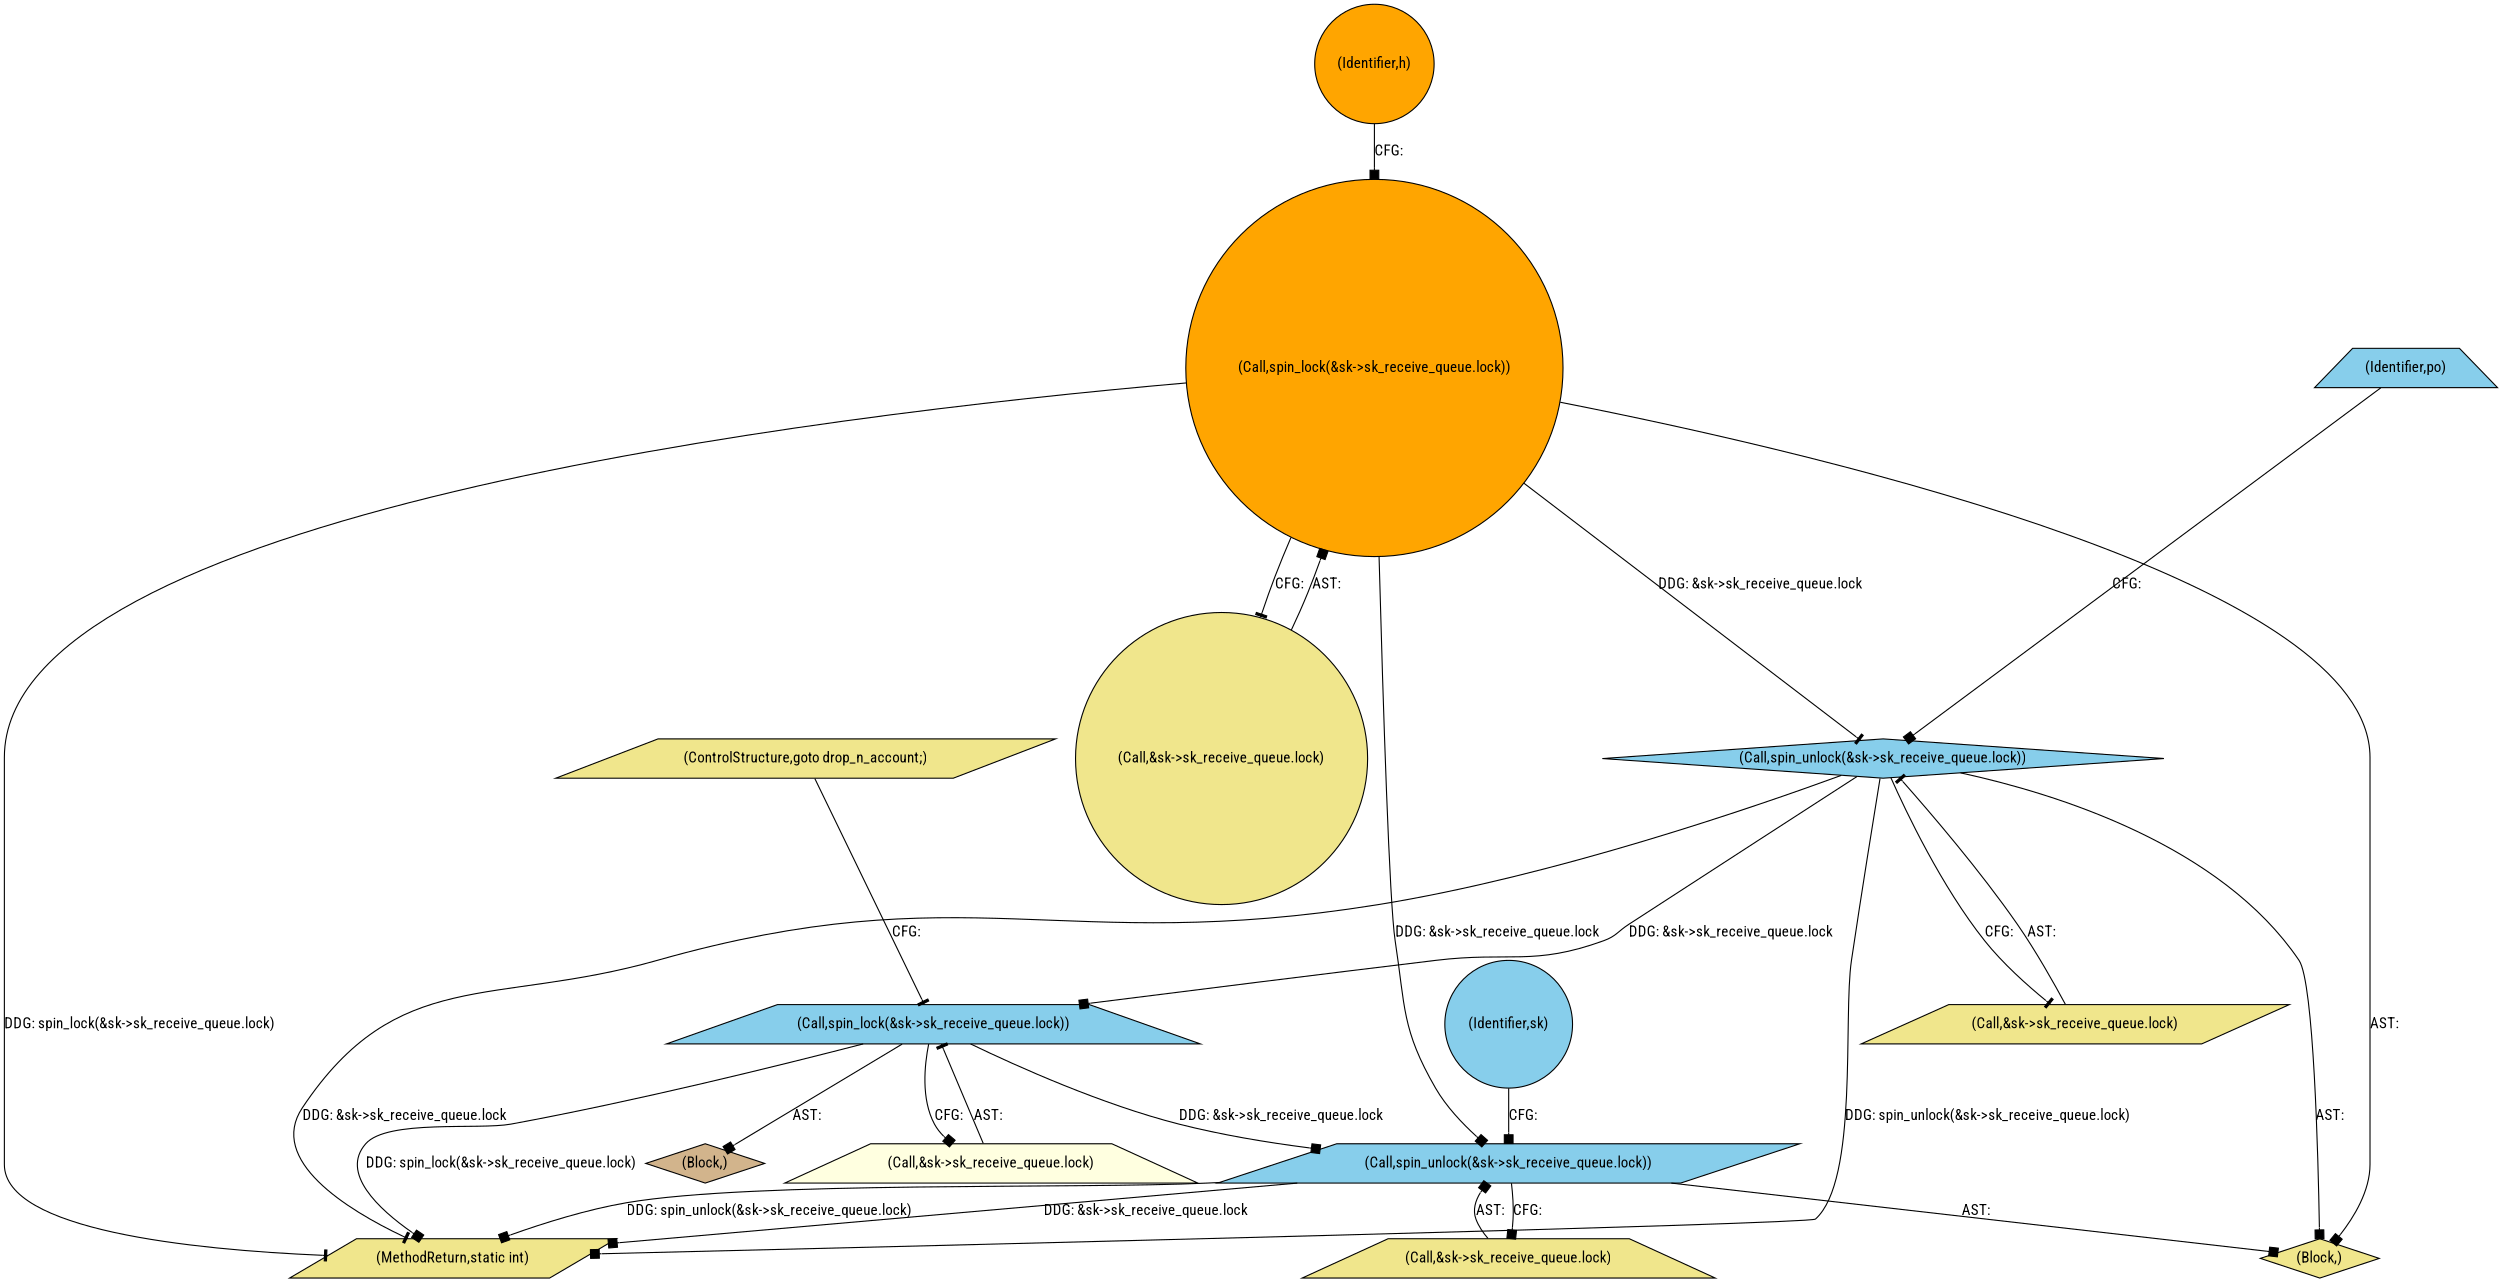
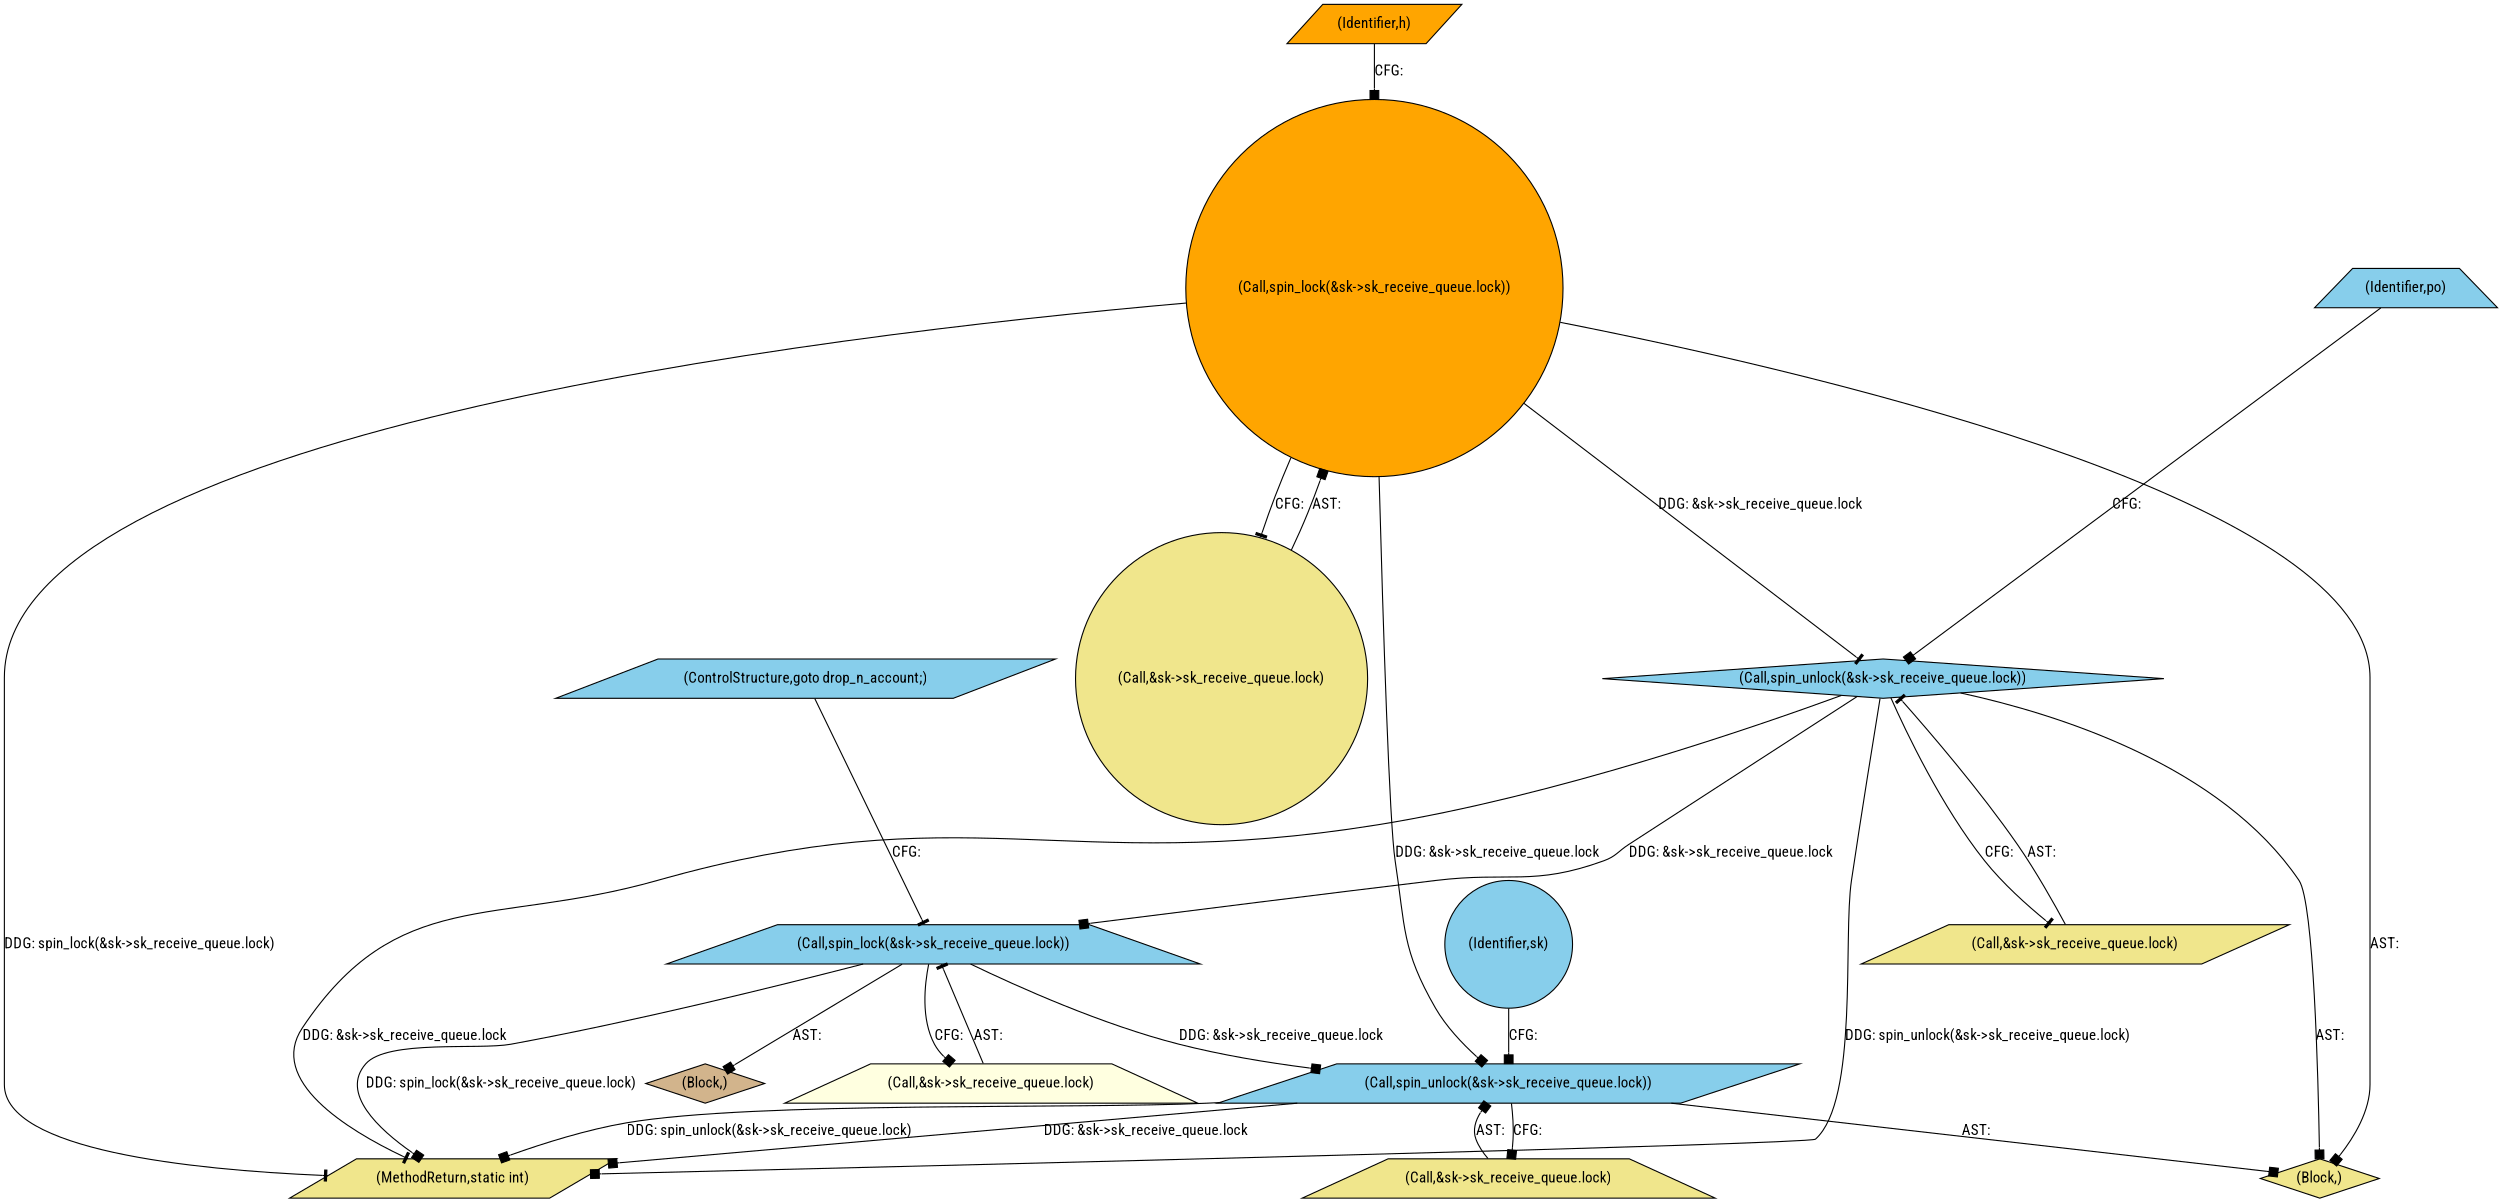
(1374, 64) -> (1374, 24)
(806, 759) -> (806, 679)
